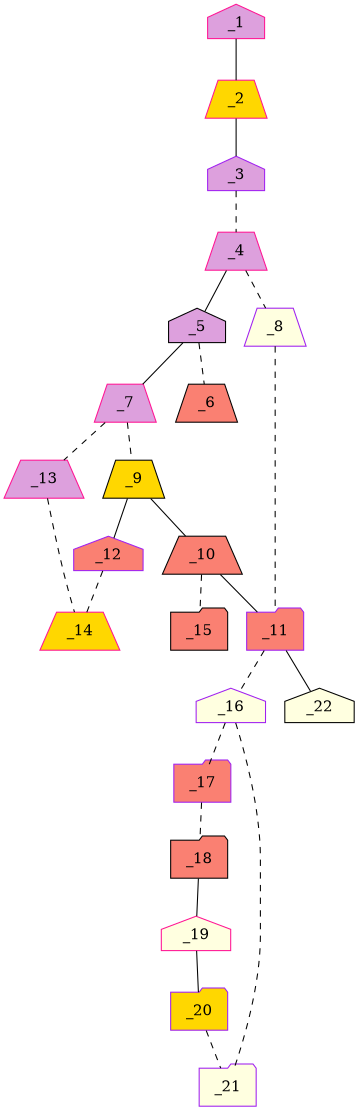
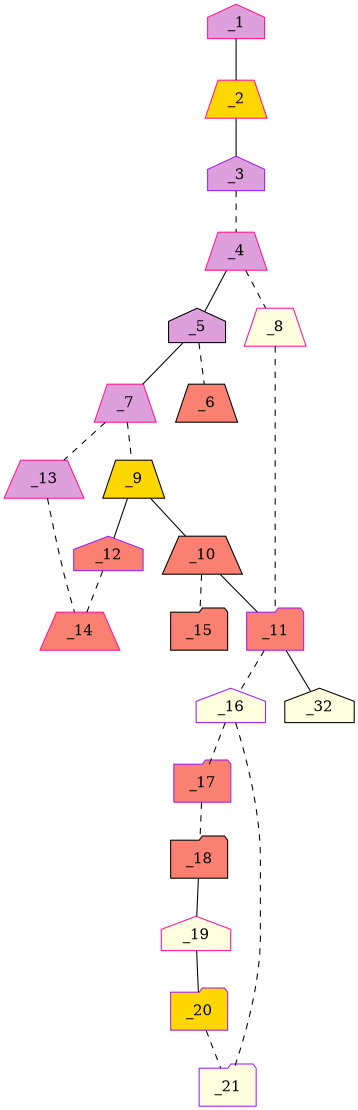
(275, 327) -> (275, 327)
(80, 631) -> (80, 631)
(320, 707) -> (320, 707)
